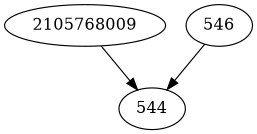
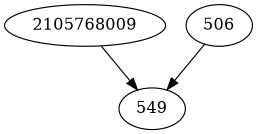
(219, 25) -> (219, 25)
(152, 109) -> (152, 109)
